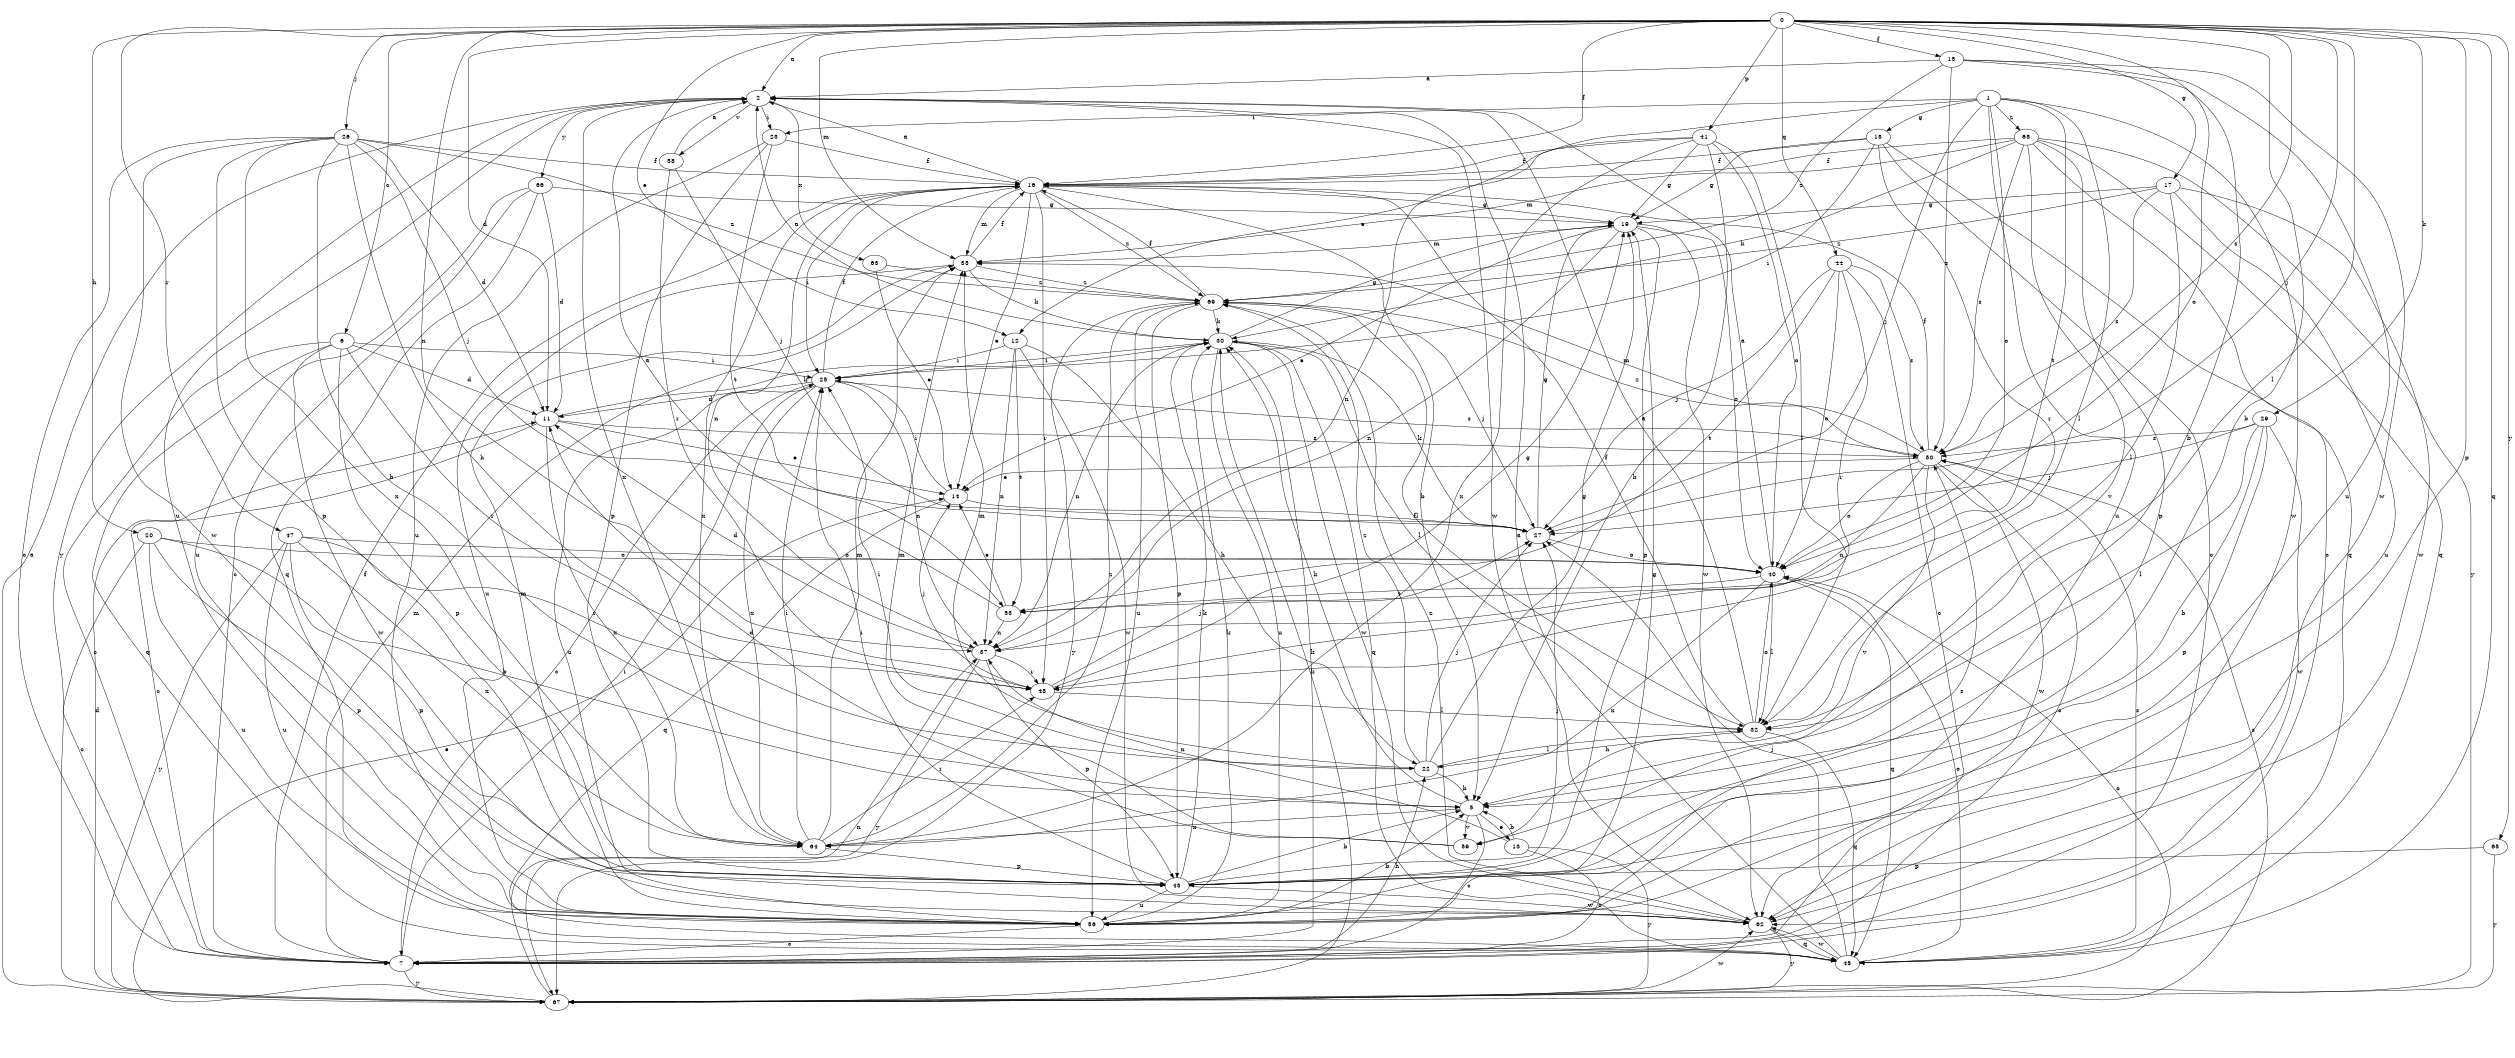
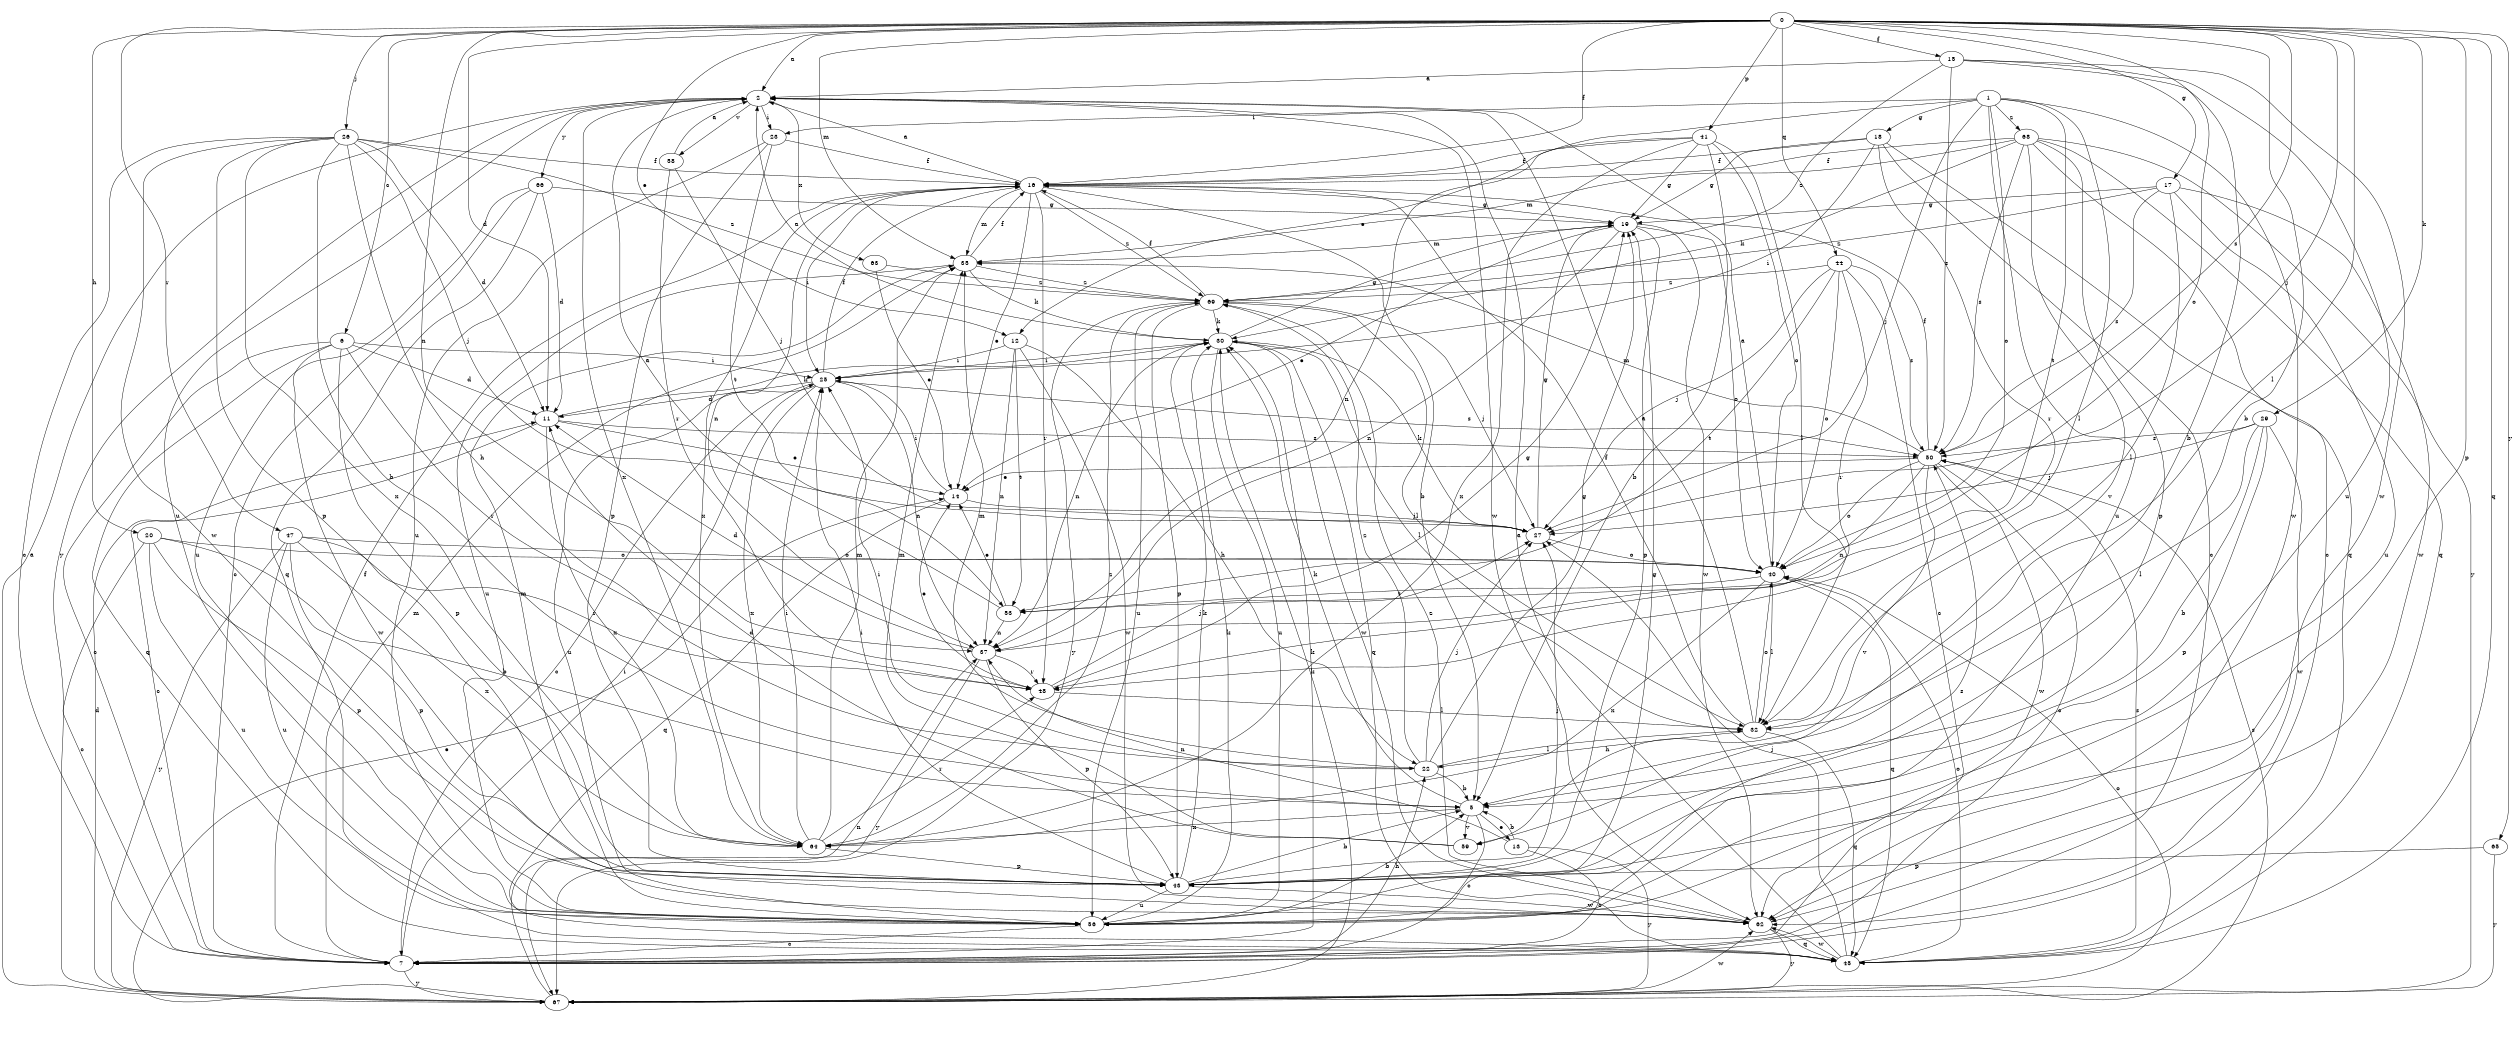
(1578, 368) -> (1528, 288)
(1415, 516) -> (1415, 516)
(924, 594) -> (924, 594)
